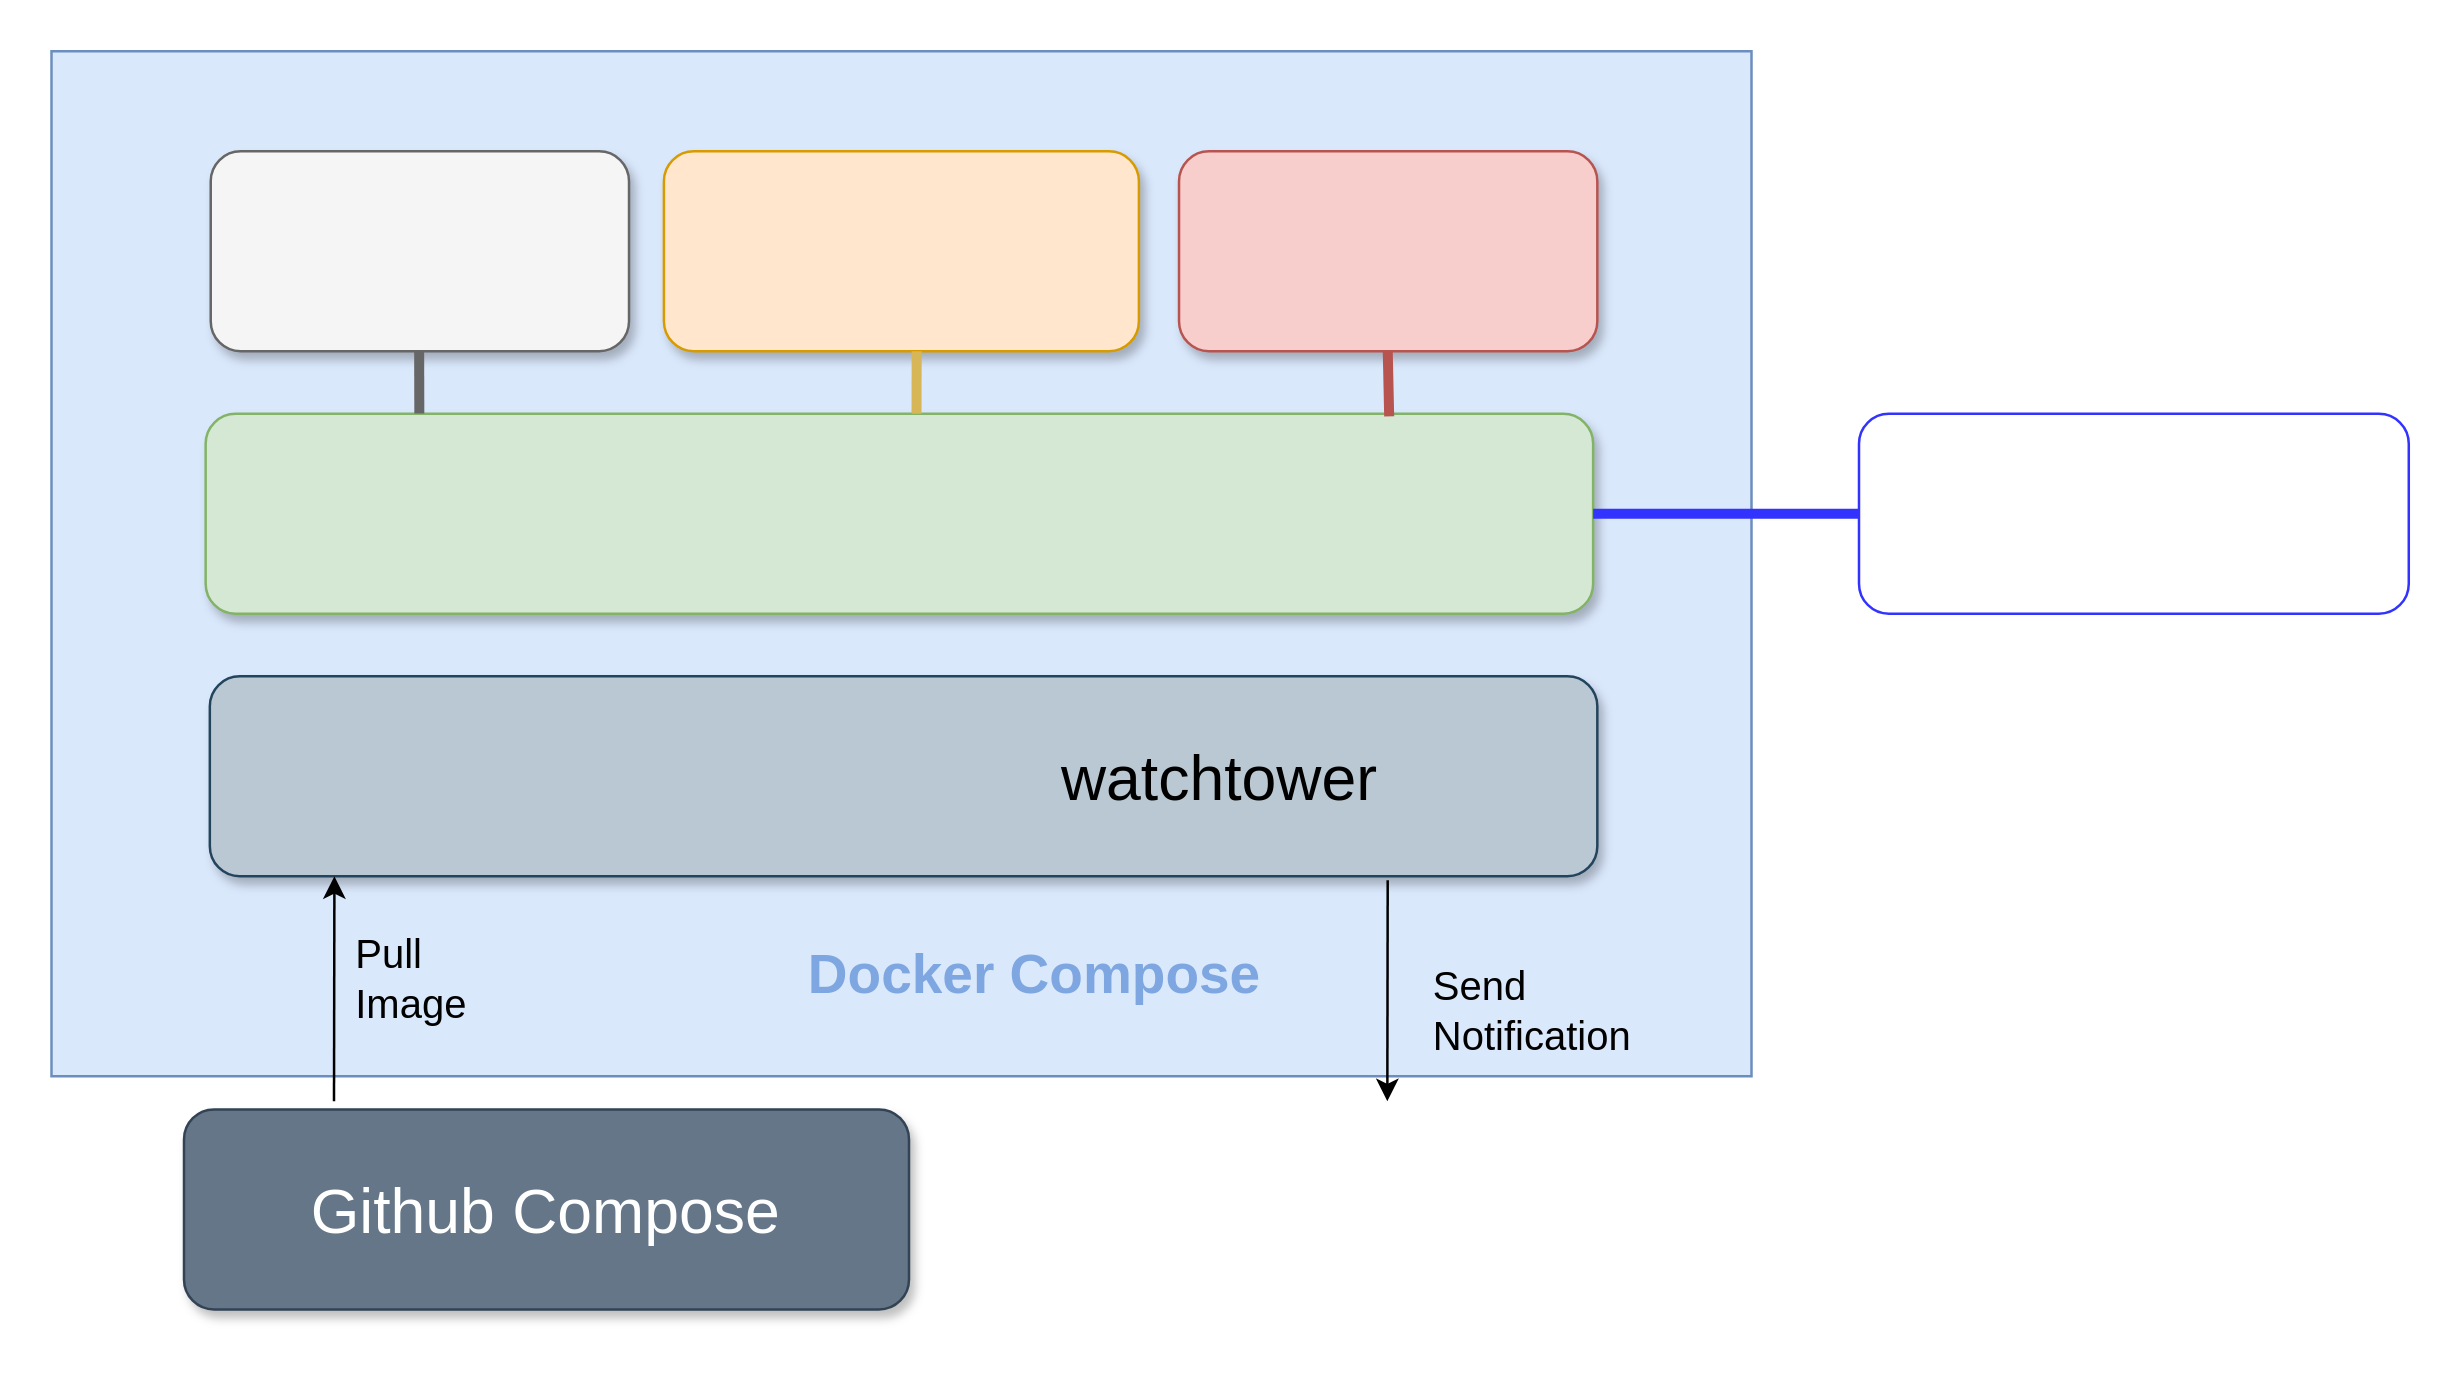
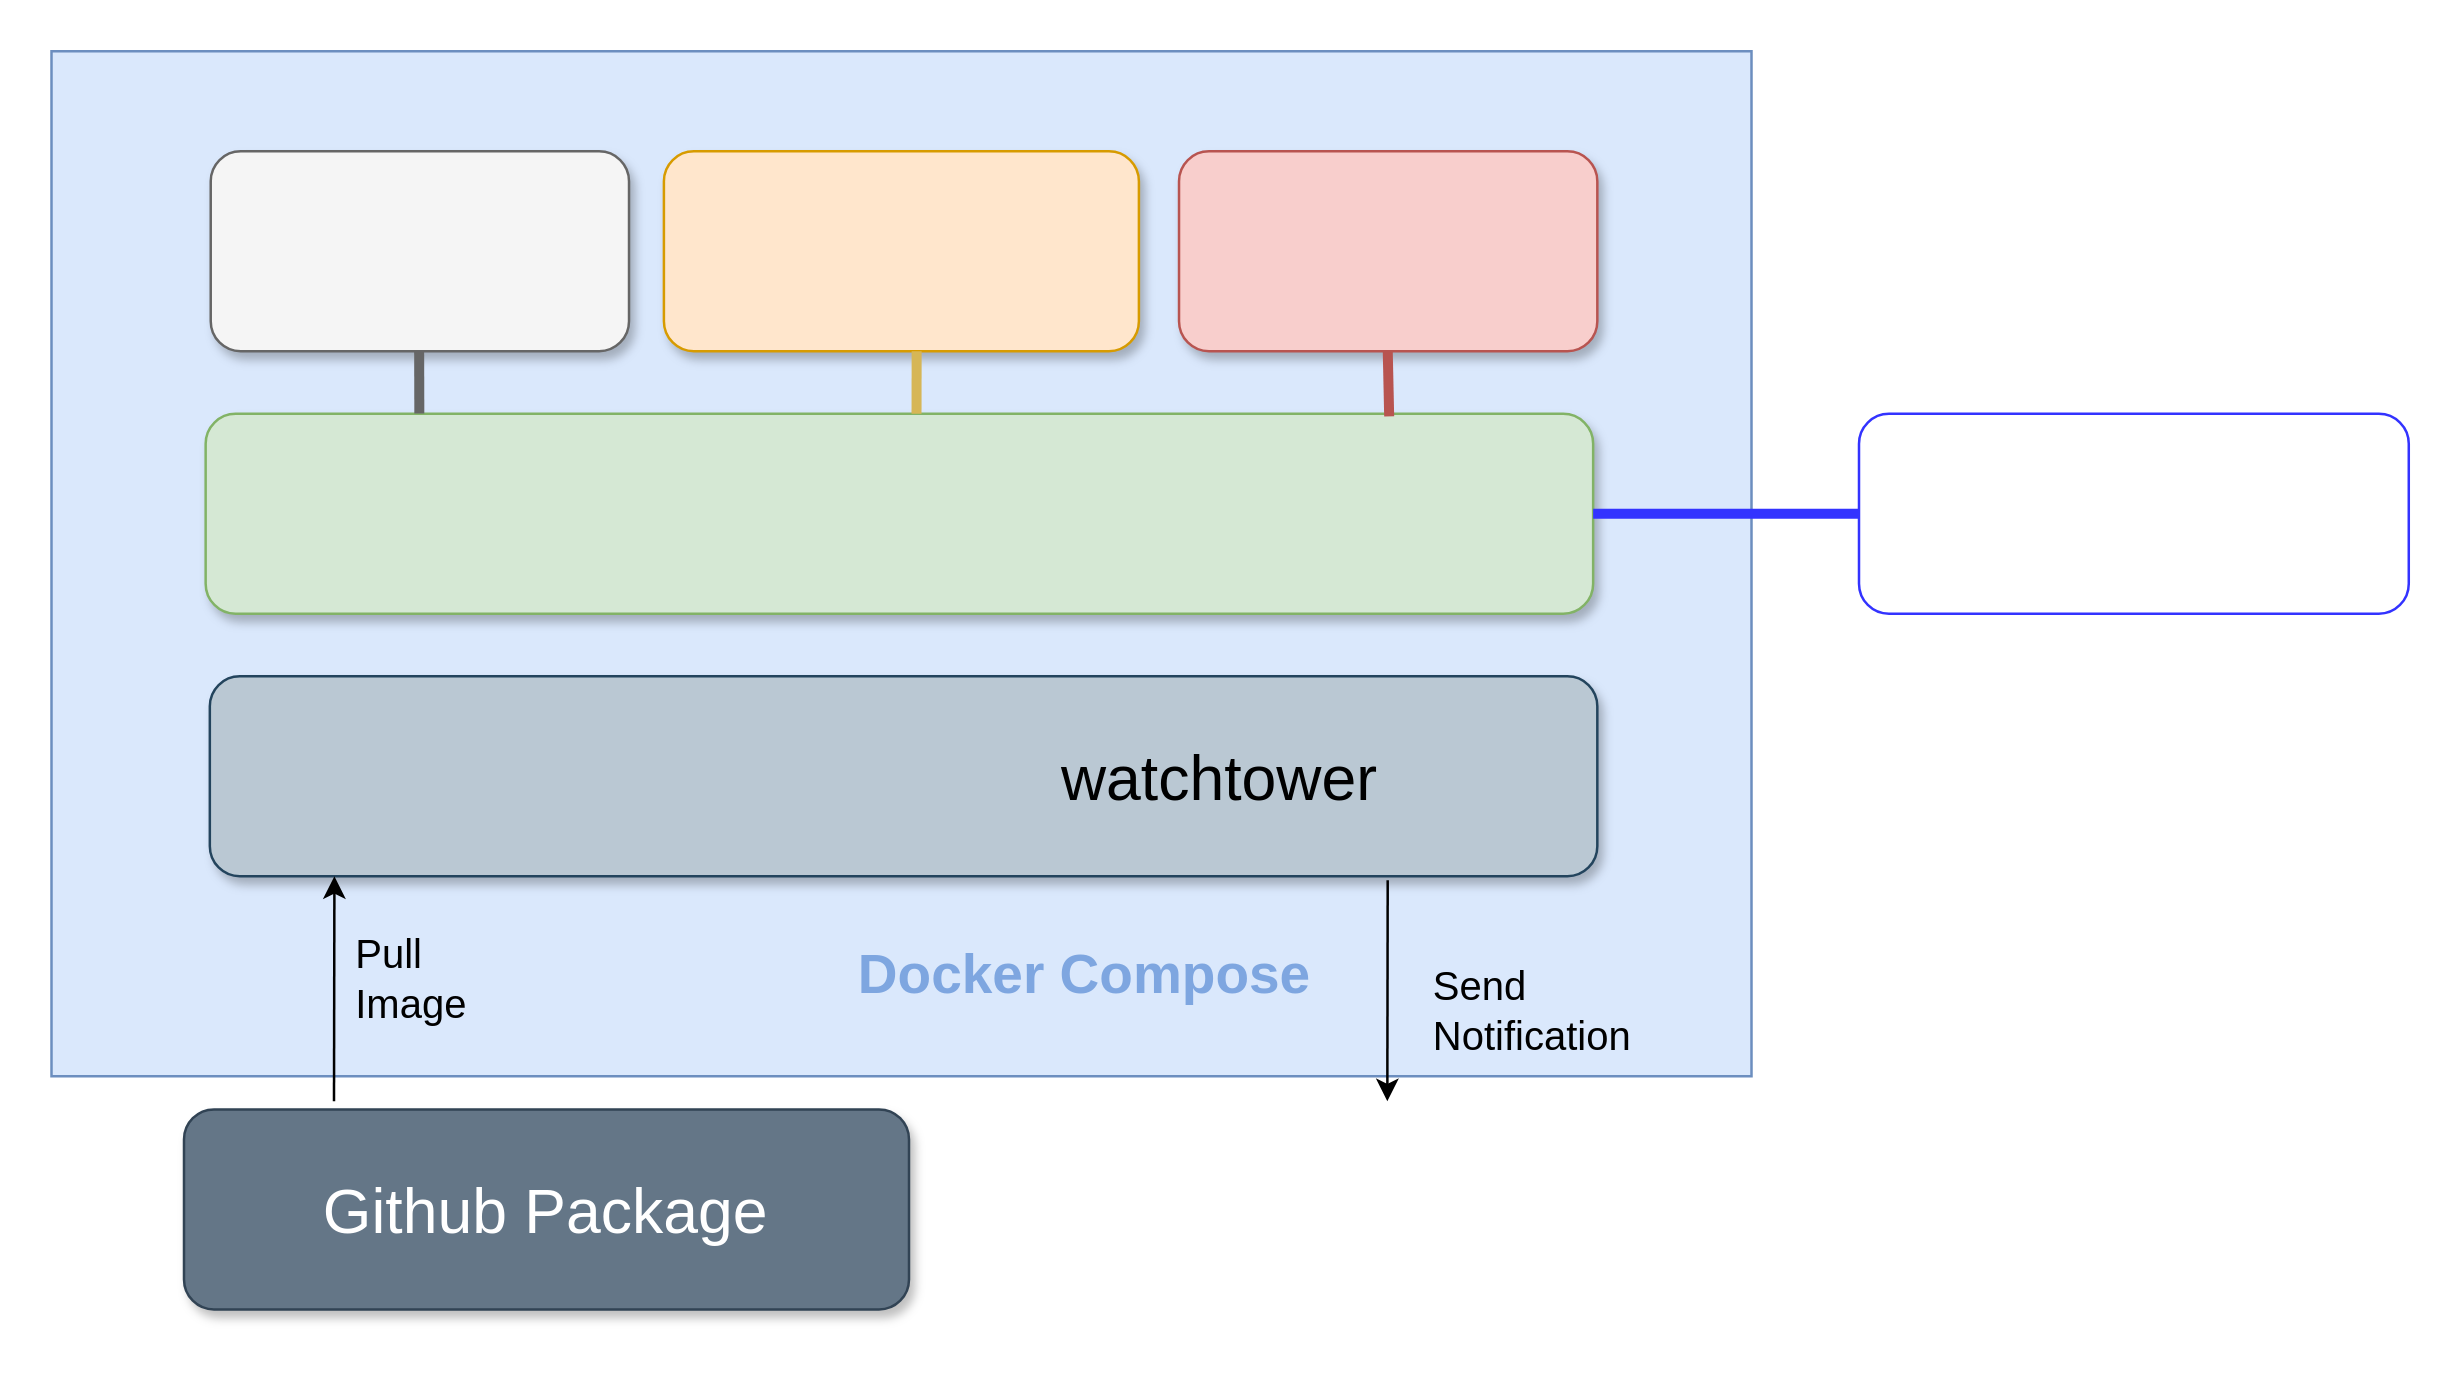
(1034, 976) -> (1084, 976)
(546, 1209) -> (546, 1209)
